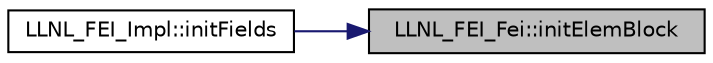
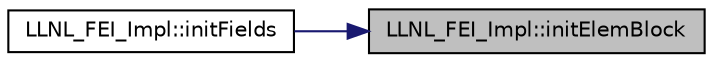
(537, 31) -> (537, 31)
